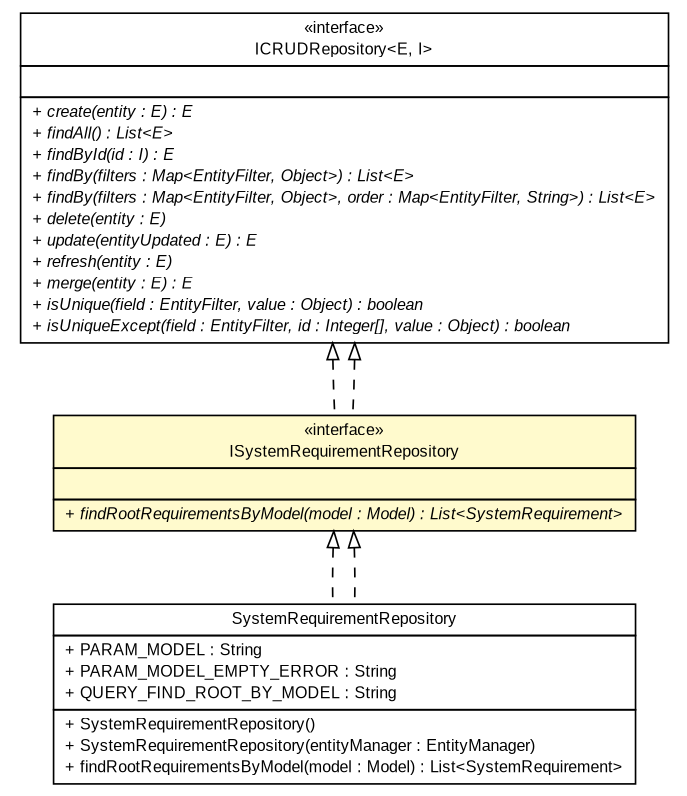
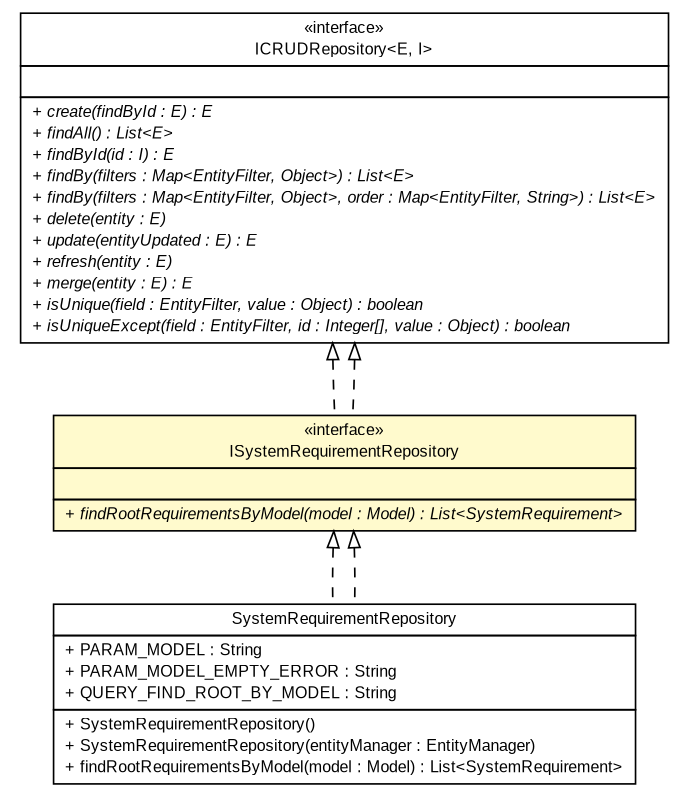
(113, 112) -> (123, 112)
